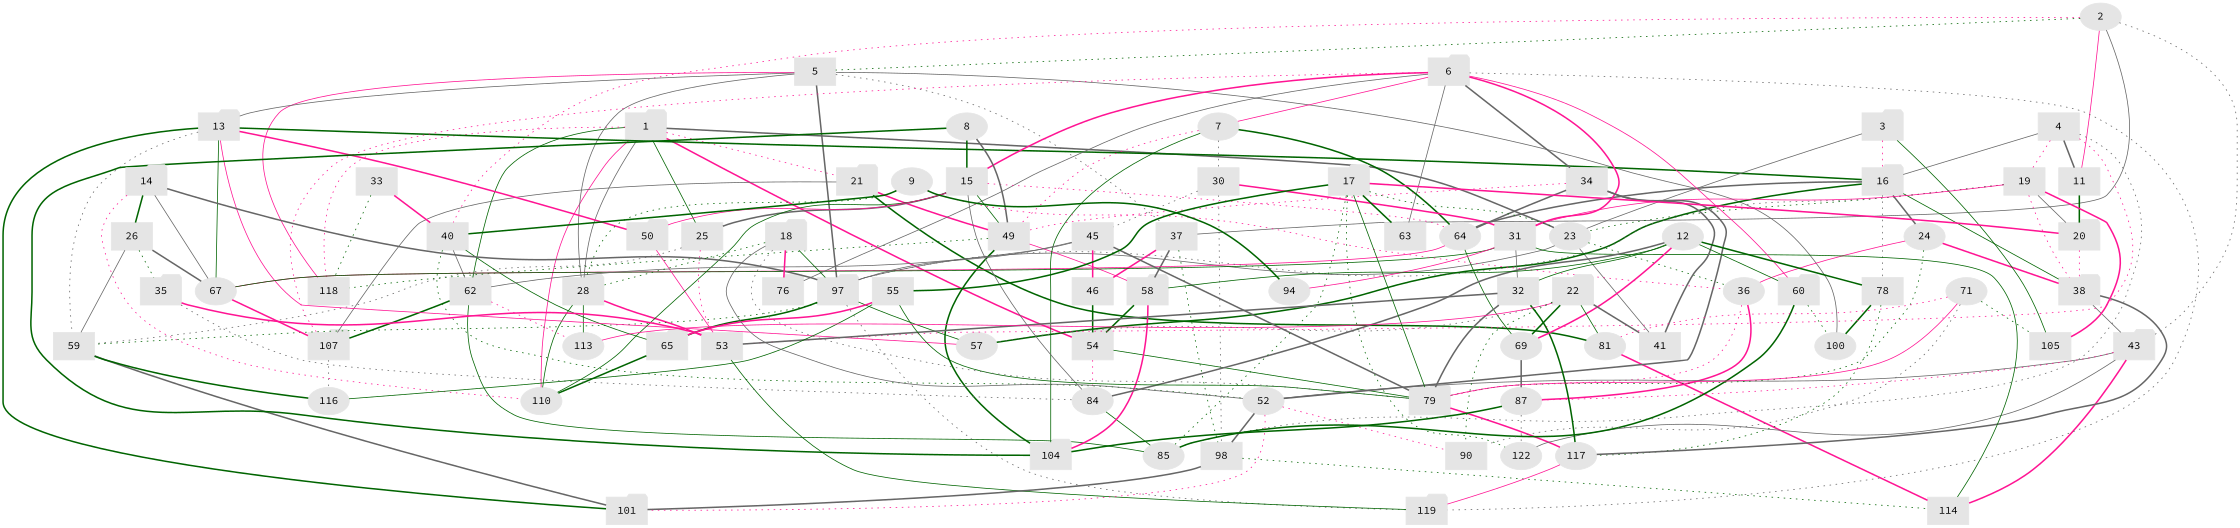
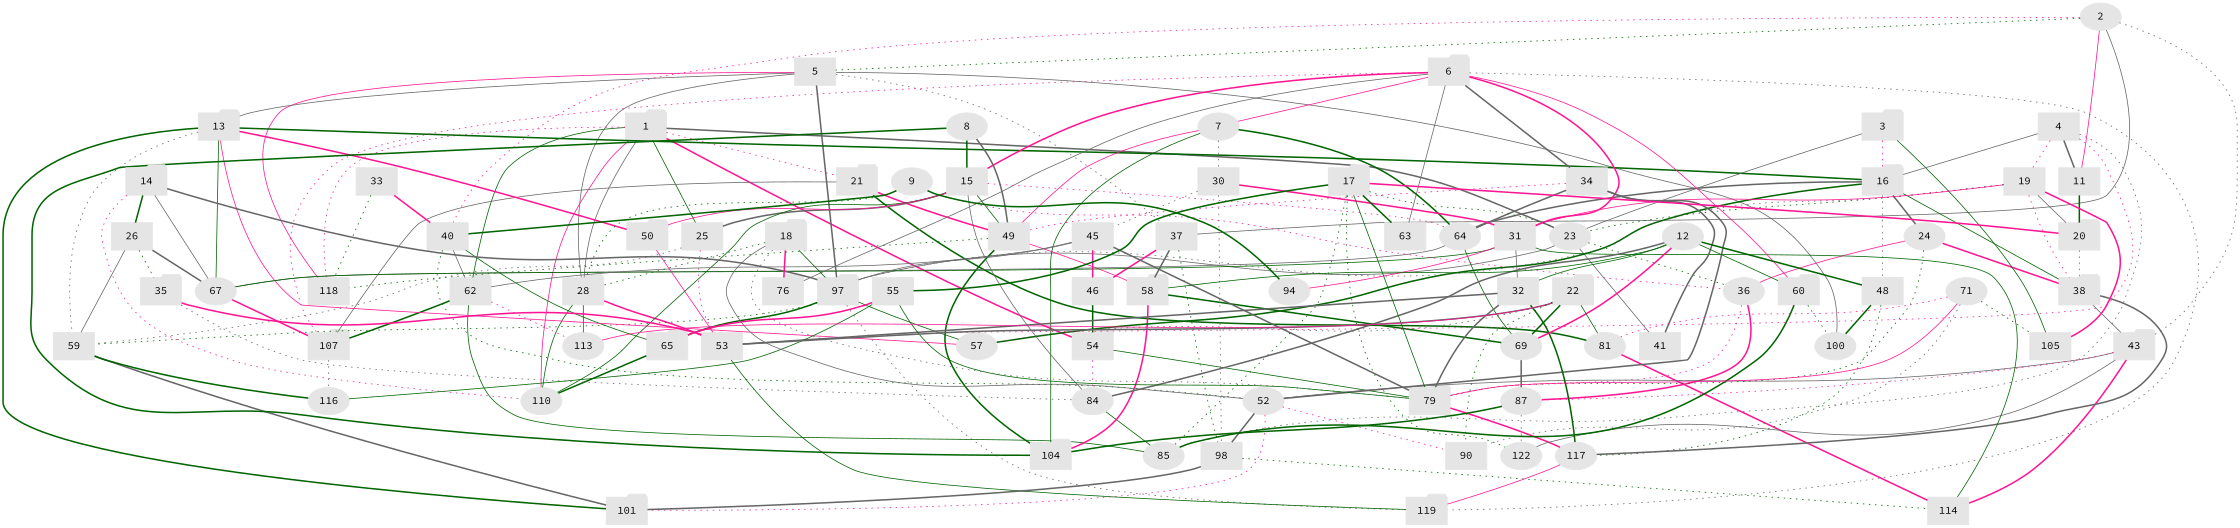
(1101, 160) -> (1101, 160)
(841, 271) -> (841, 271)
(1883, 291) -> (1883, 291)
(1120, 319) -> (1335, 319)
(1616, 319) -> (1148, 329)
